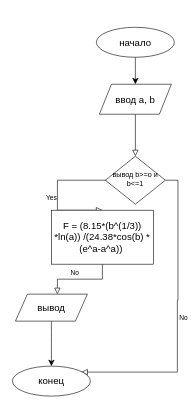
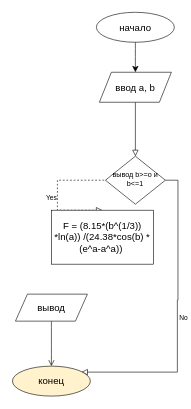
(135, 42) -> (135, 27)
(135, 99) -> (135, 87)
(66, 180) -> (66, 180)
(83, 279) -> none
(51, 359) -> (51, 361)
(51, 381) -> (51, 381)
